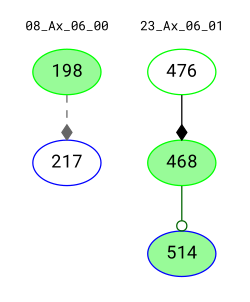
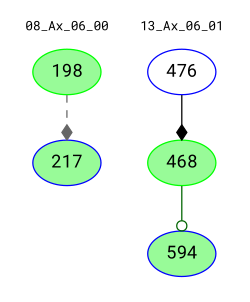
(182, 27) -> (182, 27)
(182, 72) -> (182, 72)
(67, 163) -> (67, 163)
(182, 254) -> (182, 254)
